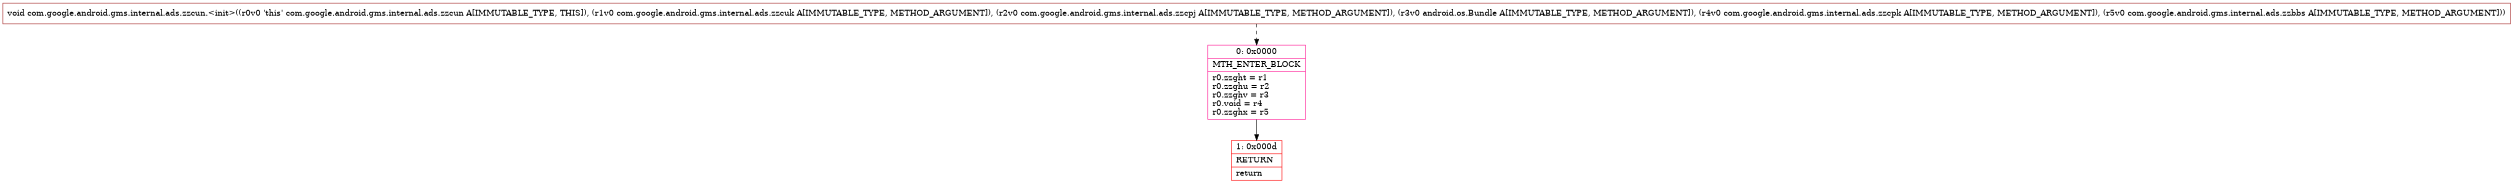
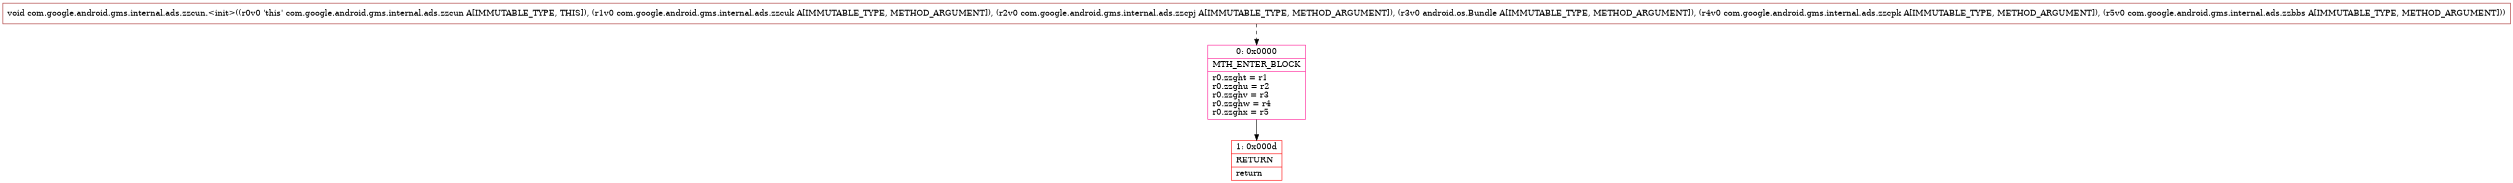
(1238, 104) -> (1242, 104)
